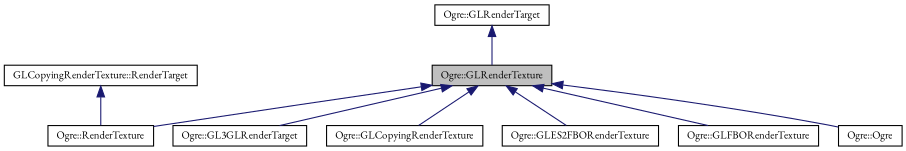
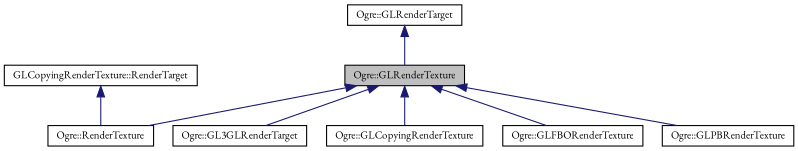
(580, 136) -> none
(870, 136) -> (728, 136)
